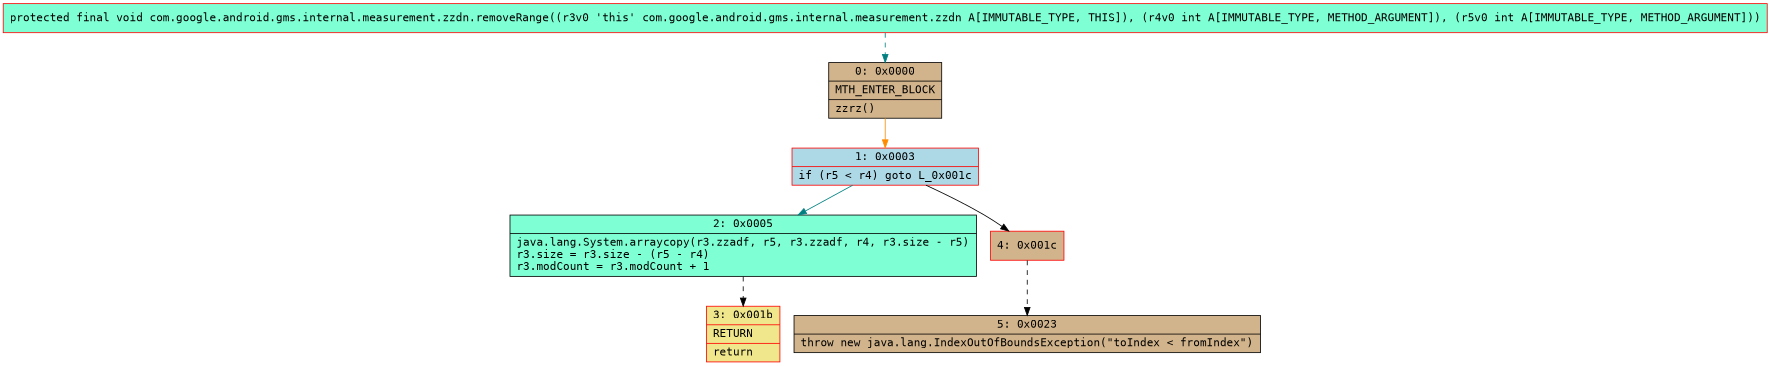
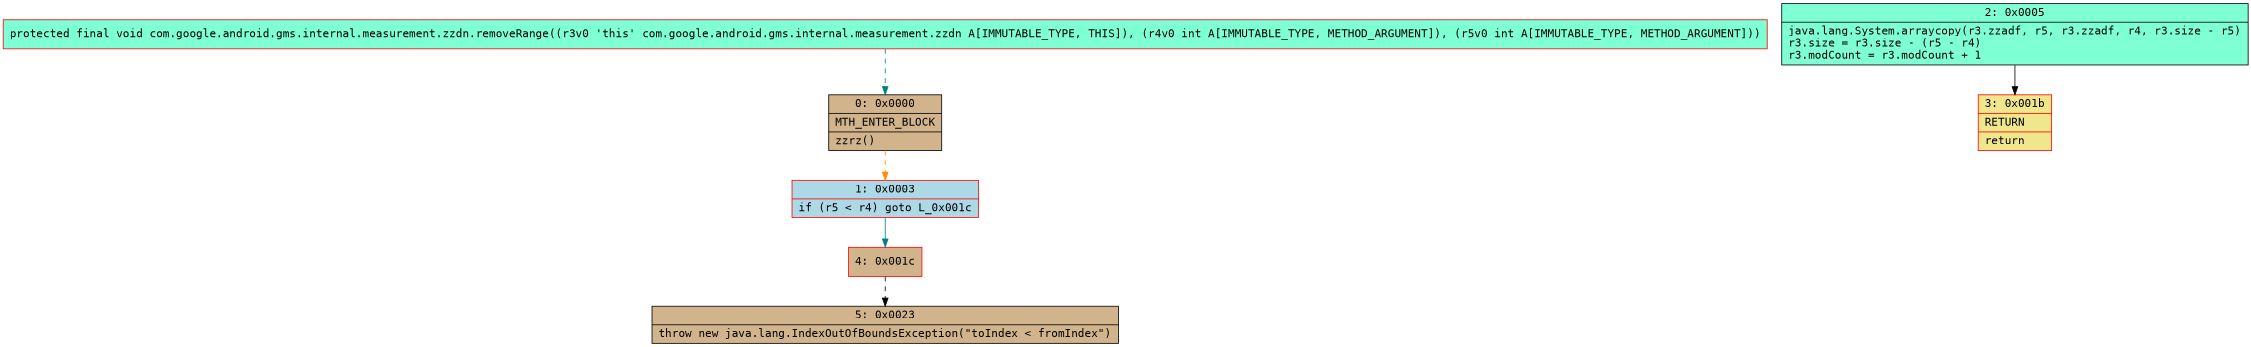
(885, 129) -> (885, 161)
(829, 198) -> none
(965, 204) -> (885, 228)
(743, 287) -> (2015, 76)
